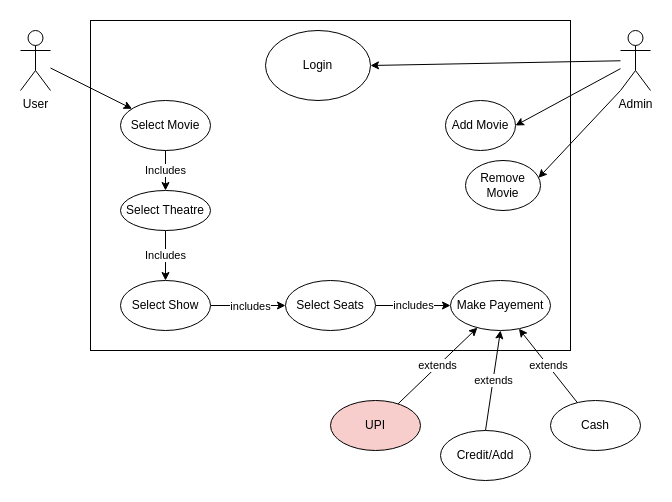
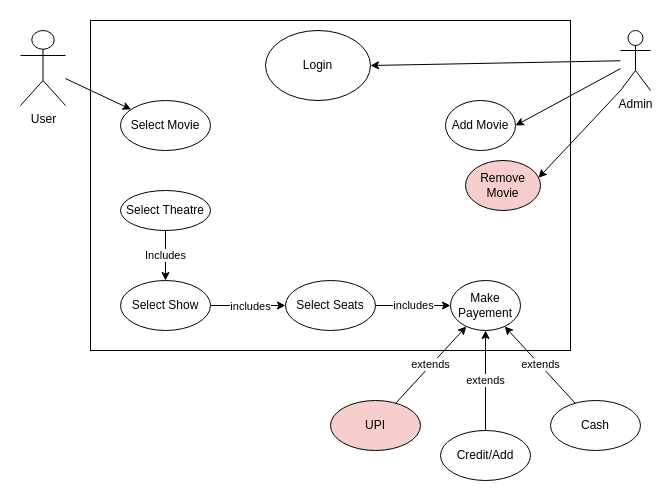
(36, 61) -> (43, 68)
(166, 167) -> none
(503, 186) -> (503, 186)
(501, 306) -> (486, 306)
